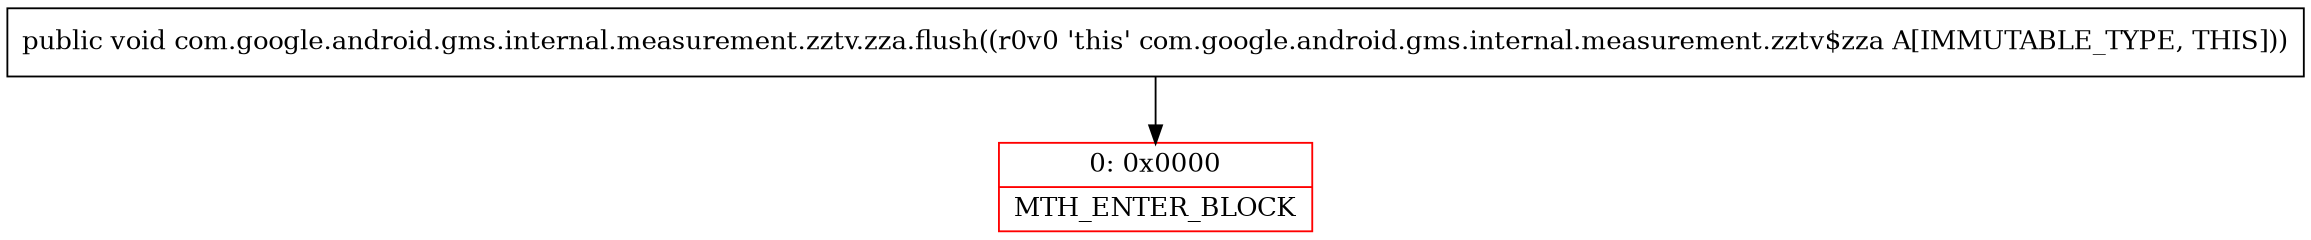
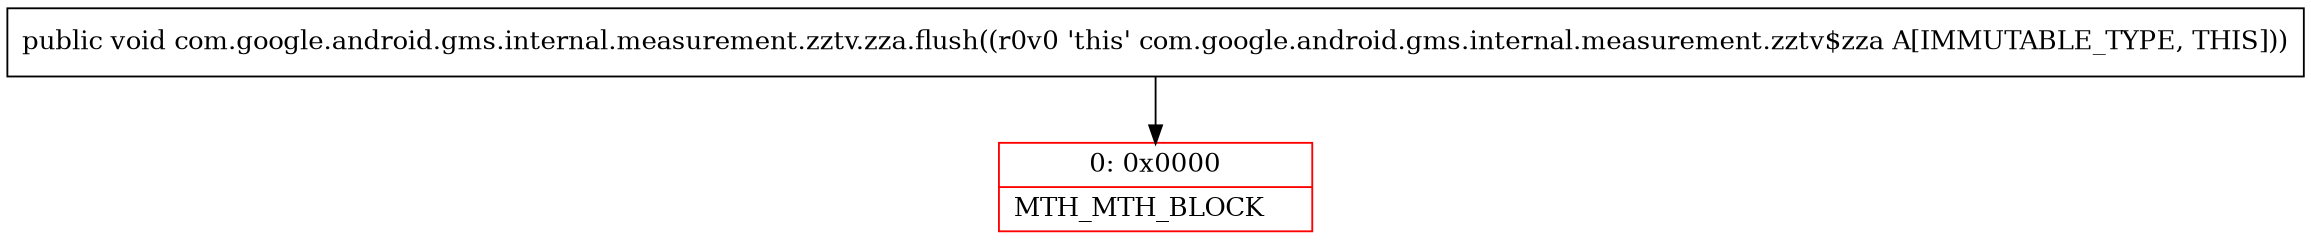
(1156, 208) -> (1139, 208)
